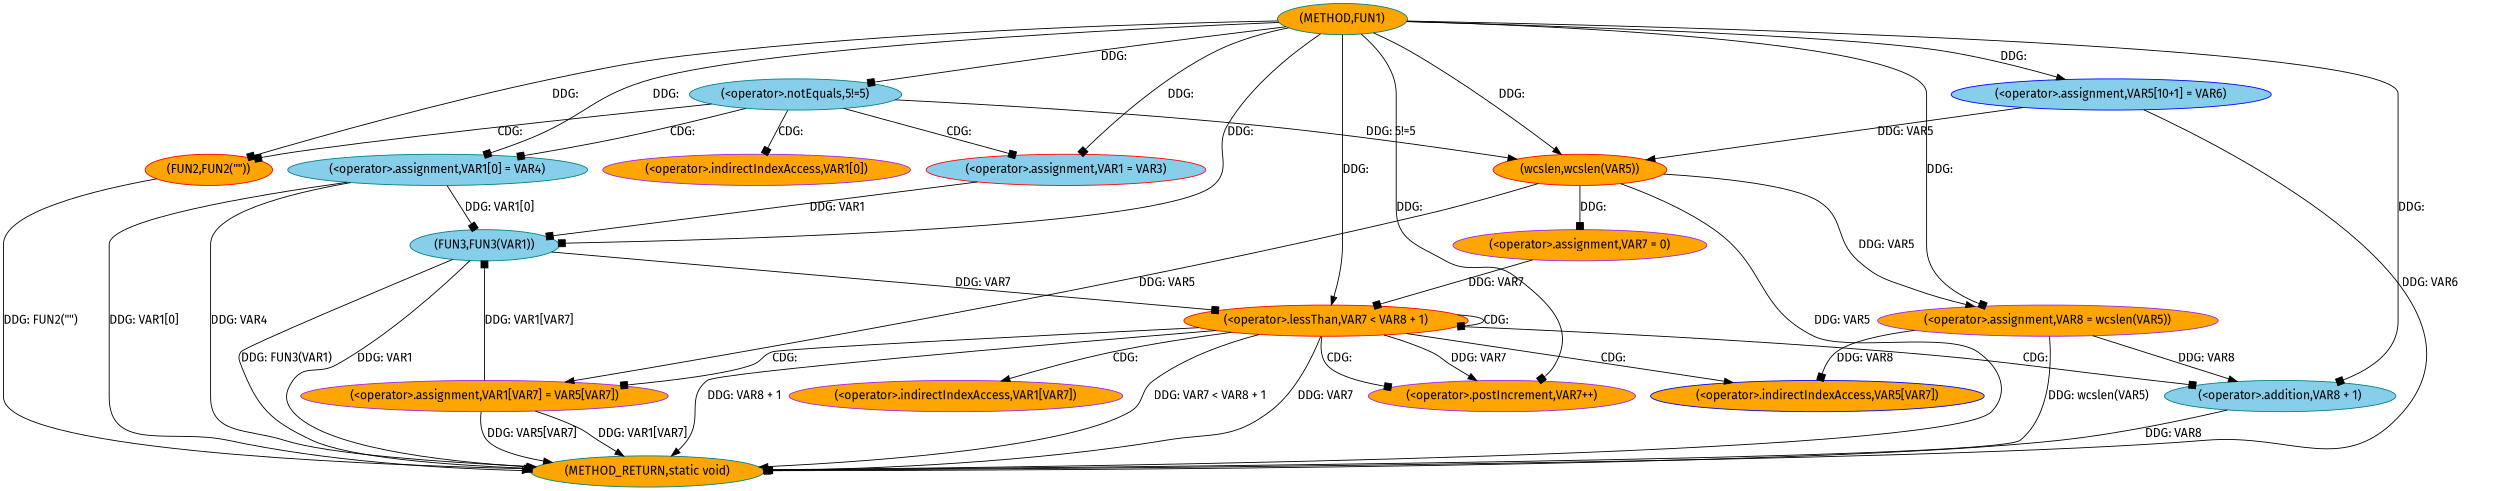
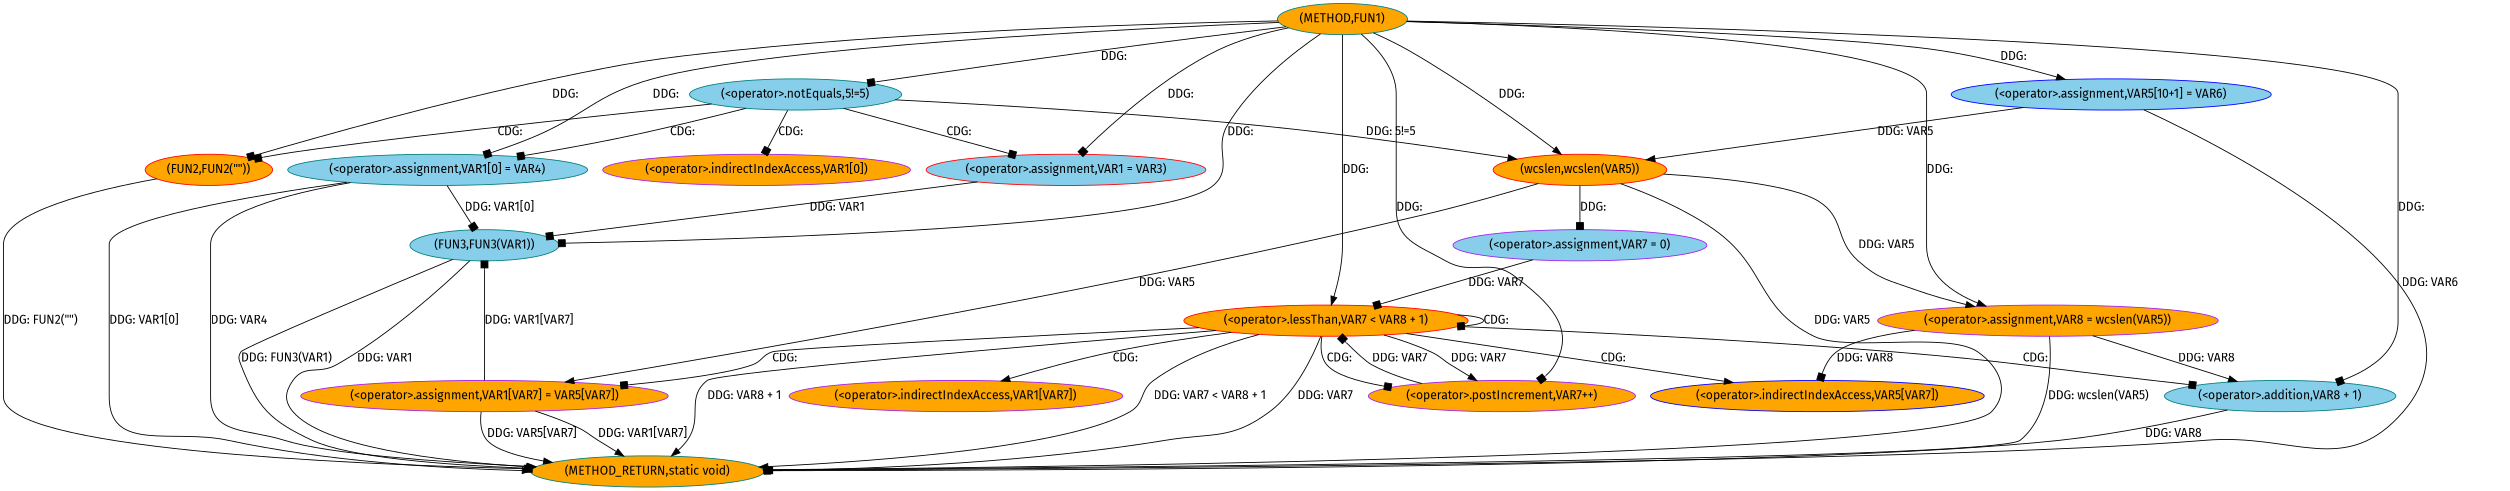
(1789, 47) -> (1789, 47)
(1580, 245) -> (1580, 245)
(881, 281) -> (1381, 369)
